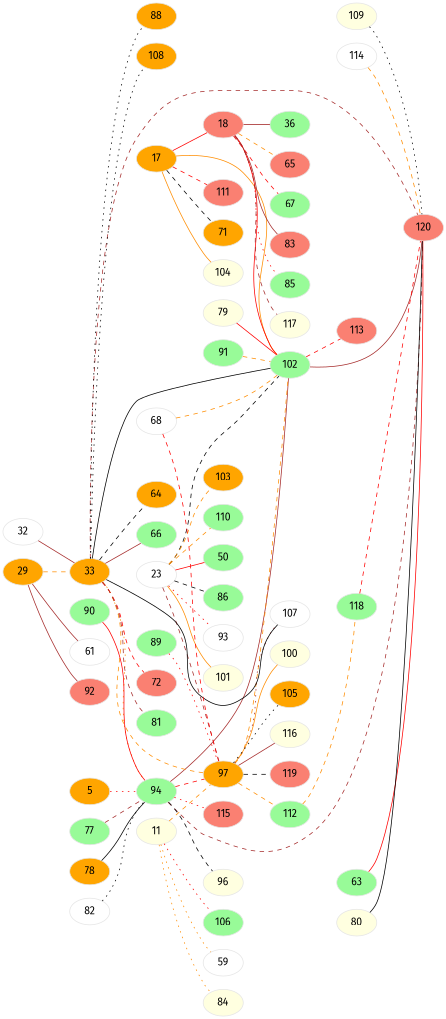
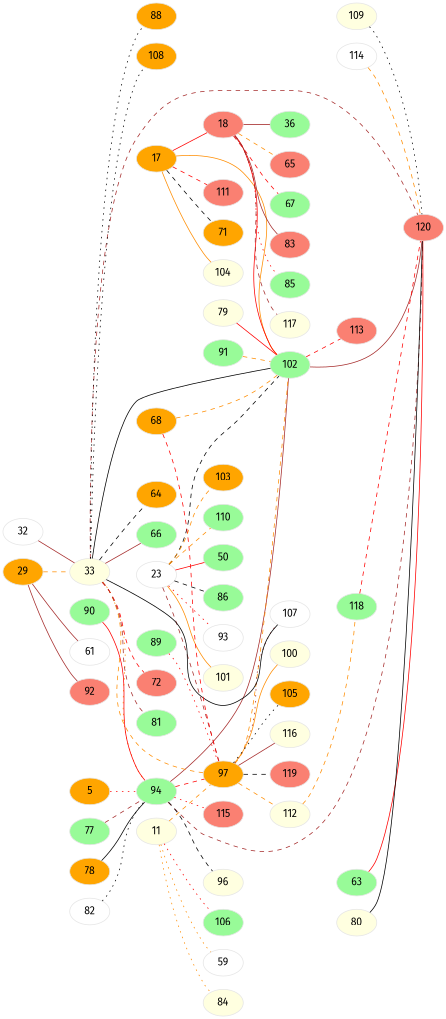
(156, 421) -> (156, 421)
(90, 572) -> (90, 572)
(290, 814) -> (290, 814)
